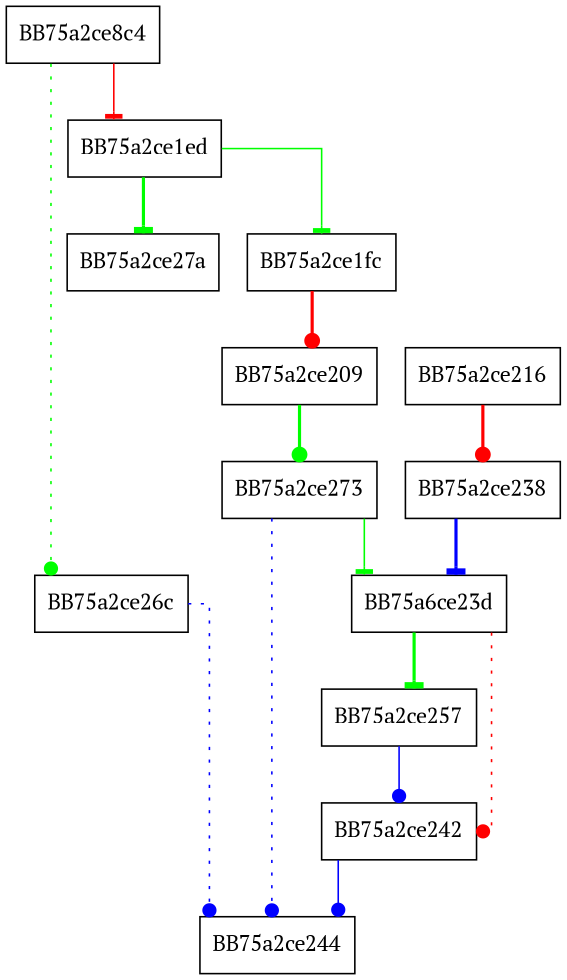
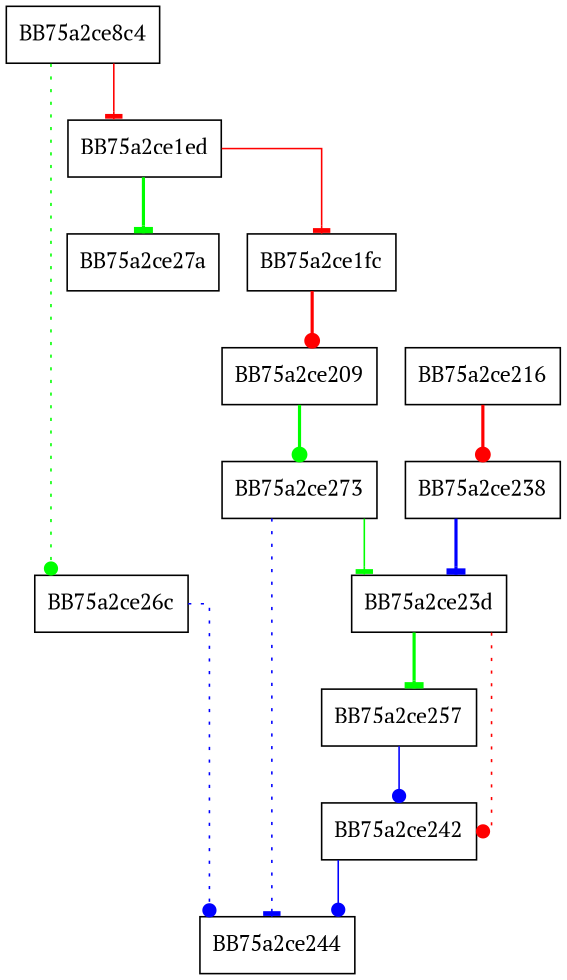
(310, 149) -> (310, 149)
(429, 604) -> (429, 604)
(272, 711) -> (272, 711)
